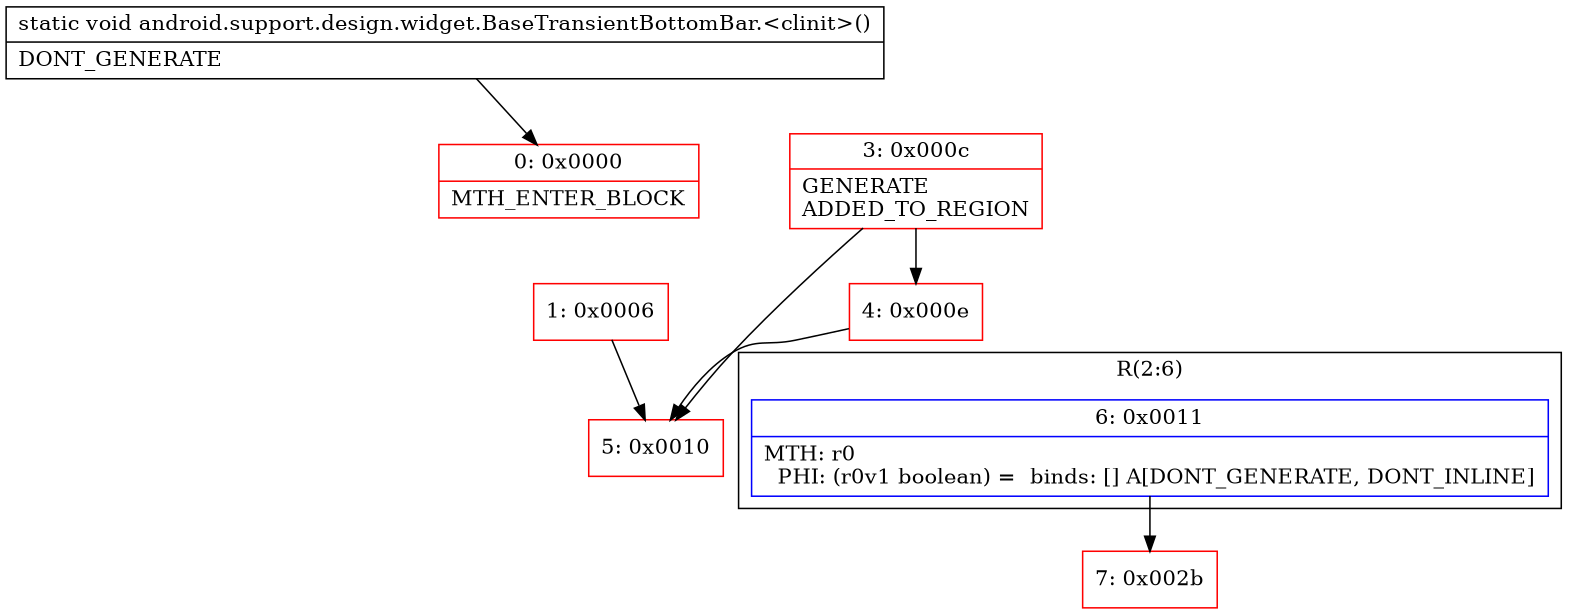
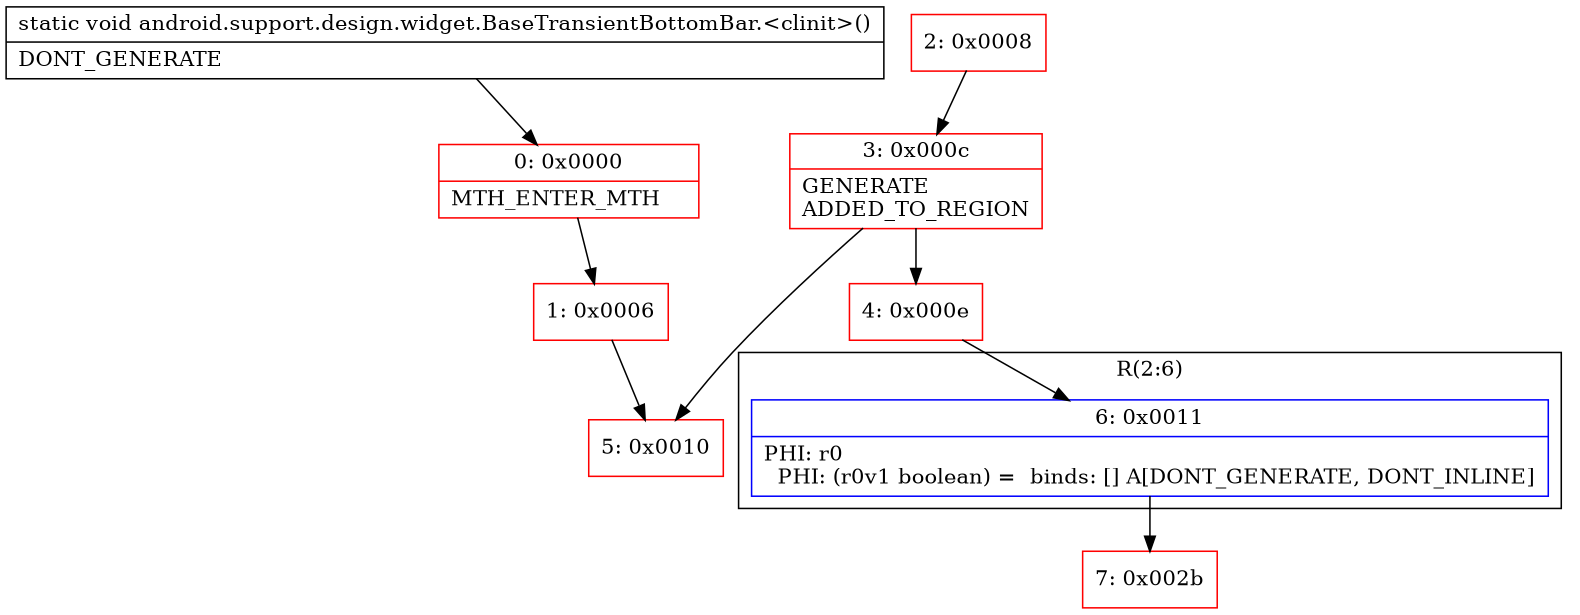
none -> (979, 43)
(569, 199) -> (556, 199)
none -> (584, 243)
(762, 343) -> (1009, 366)
(814, 454) -> (807, 454)
